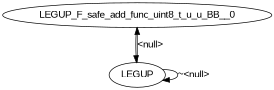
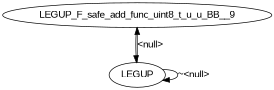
(137, 15) -> (137, 15)
